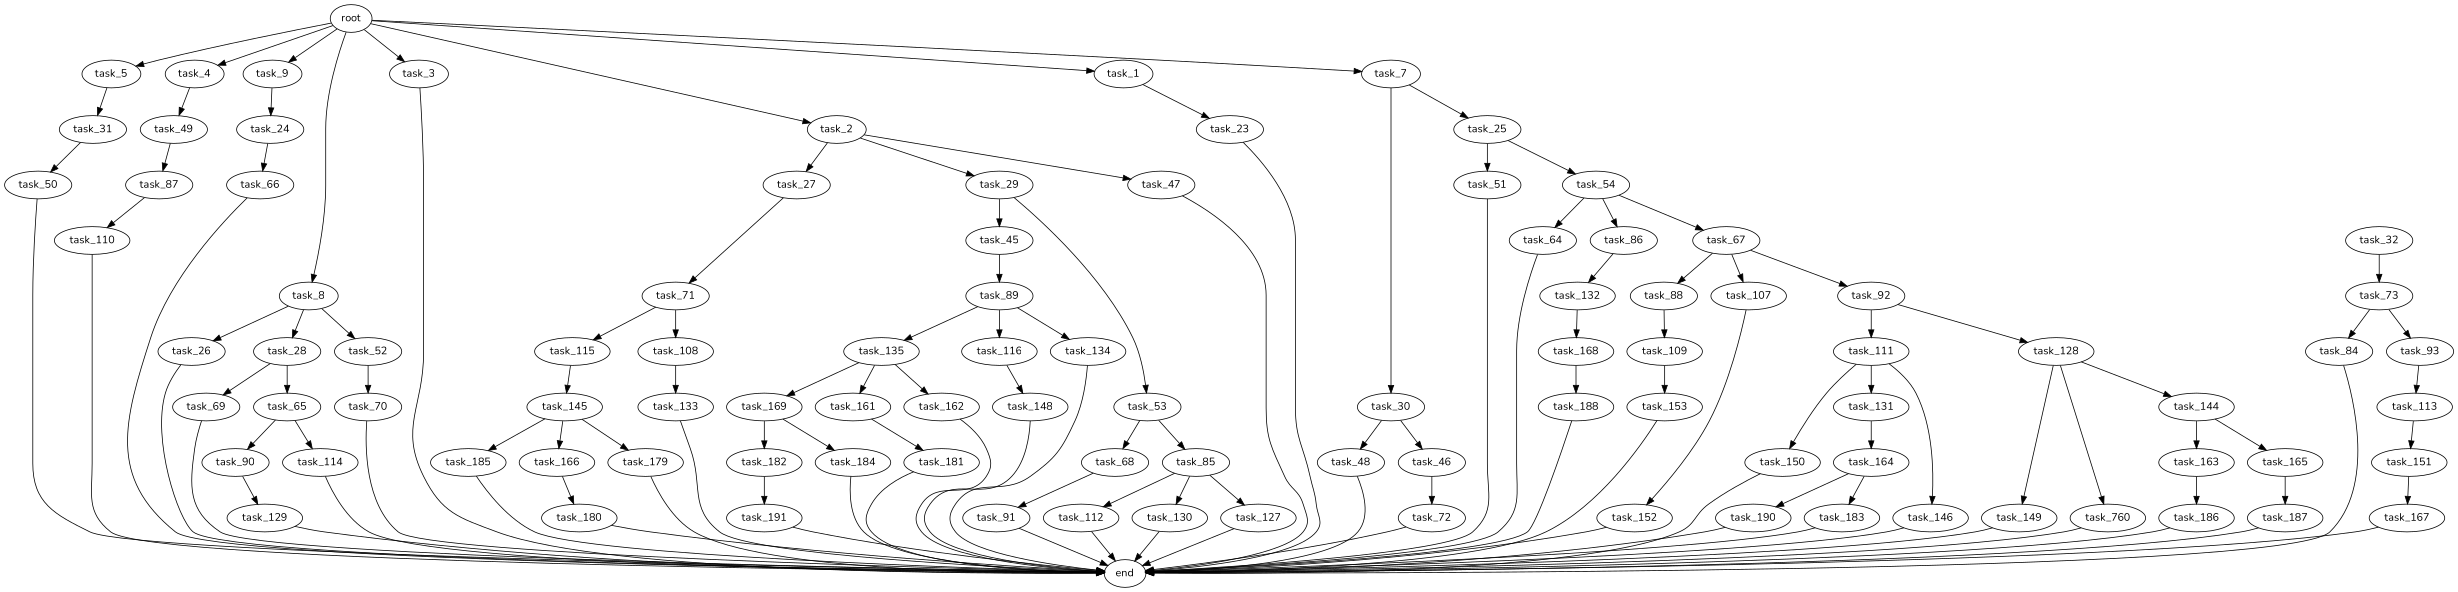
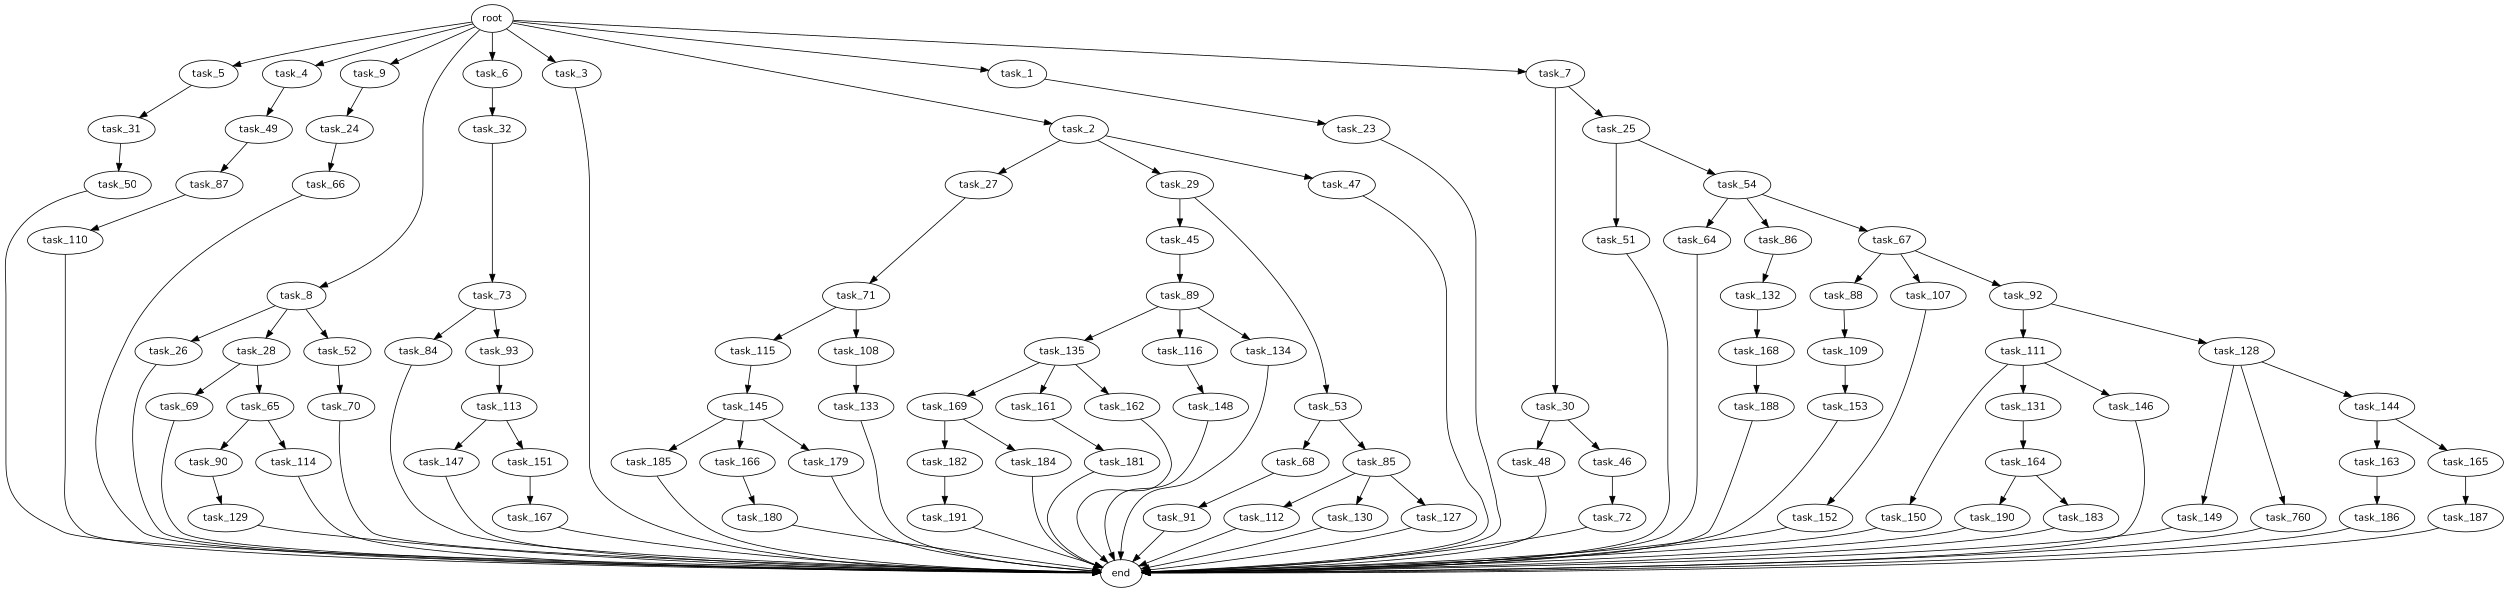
none -> (492, 74)
none -> (441, 462)
